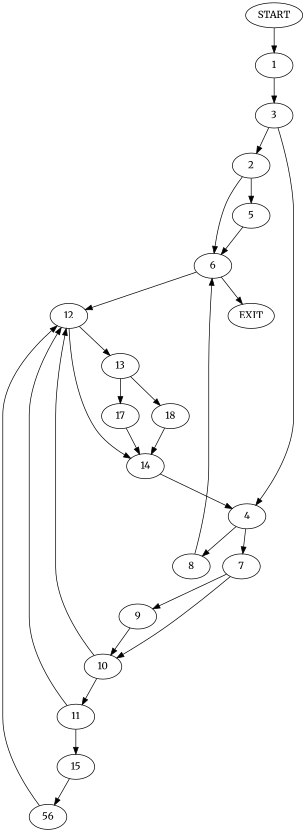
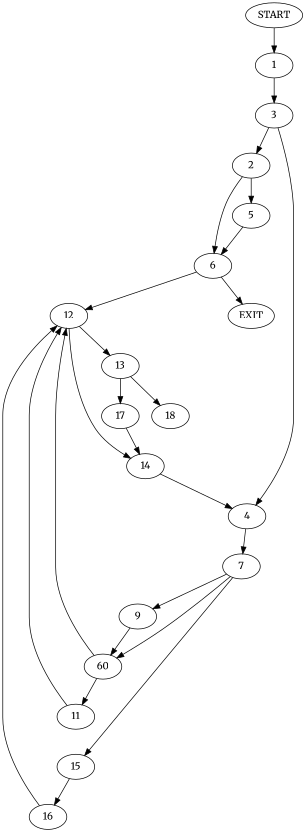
(160, 438) -> none
(191, 566) -> none
(103, 667) -> (103, 667)
(76, 738) -> (161, 664)
(48, 817) -> (48, 817)
